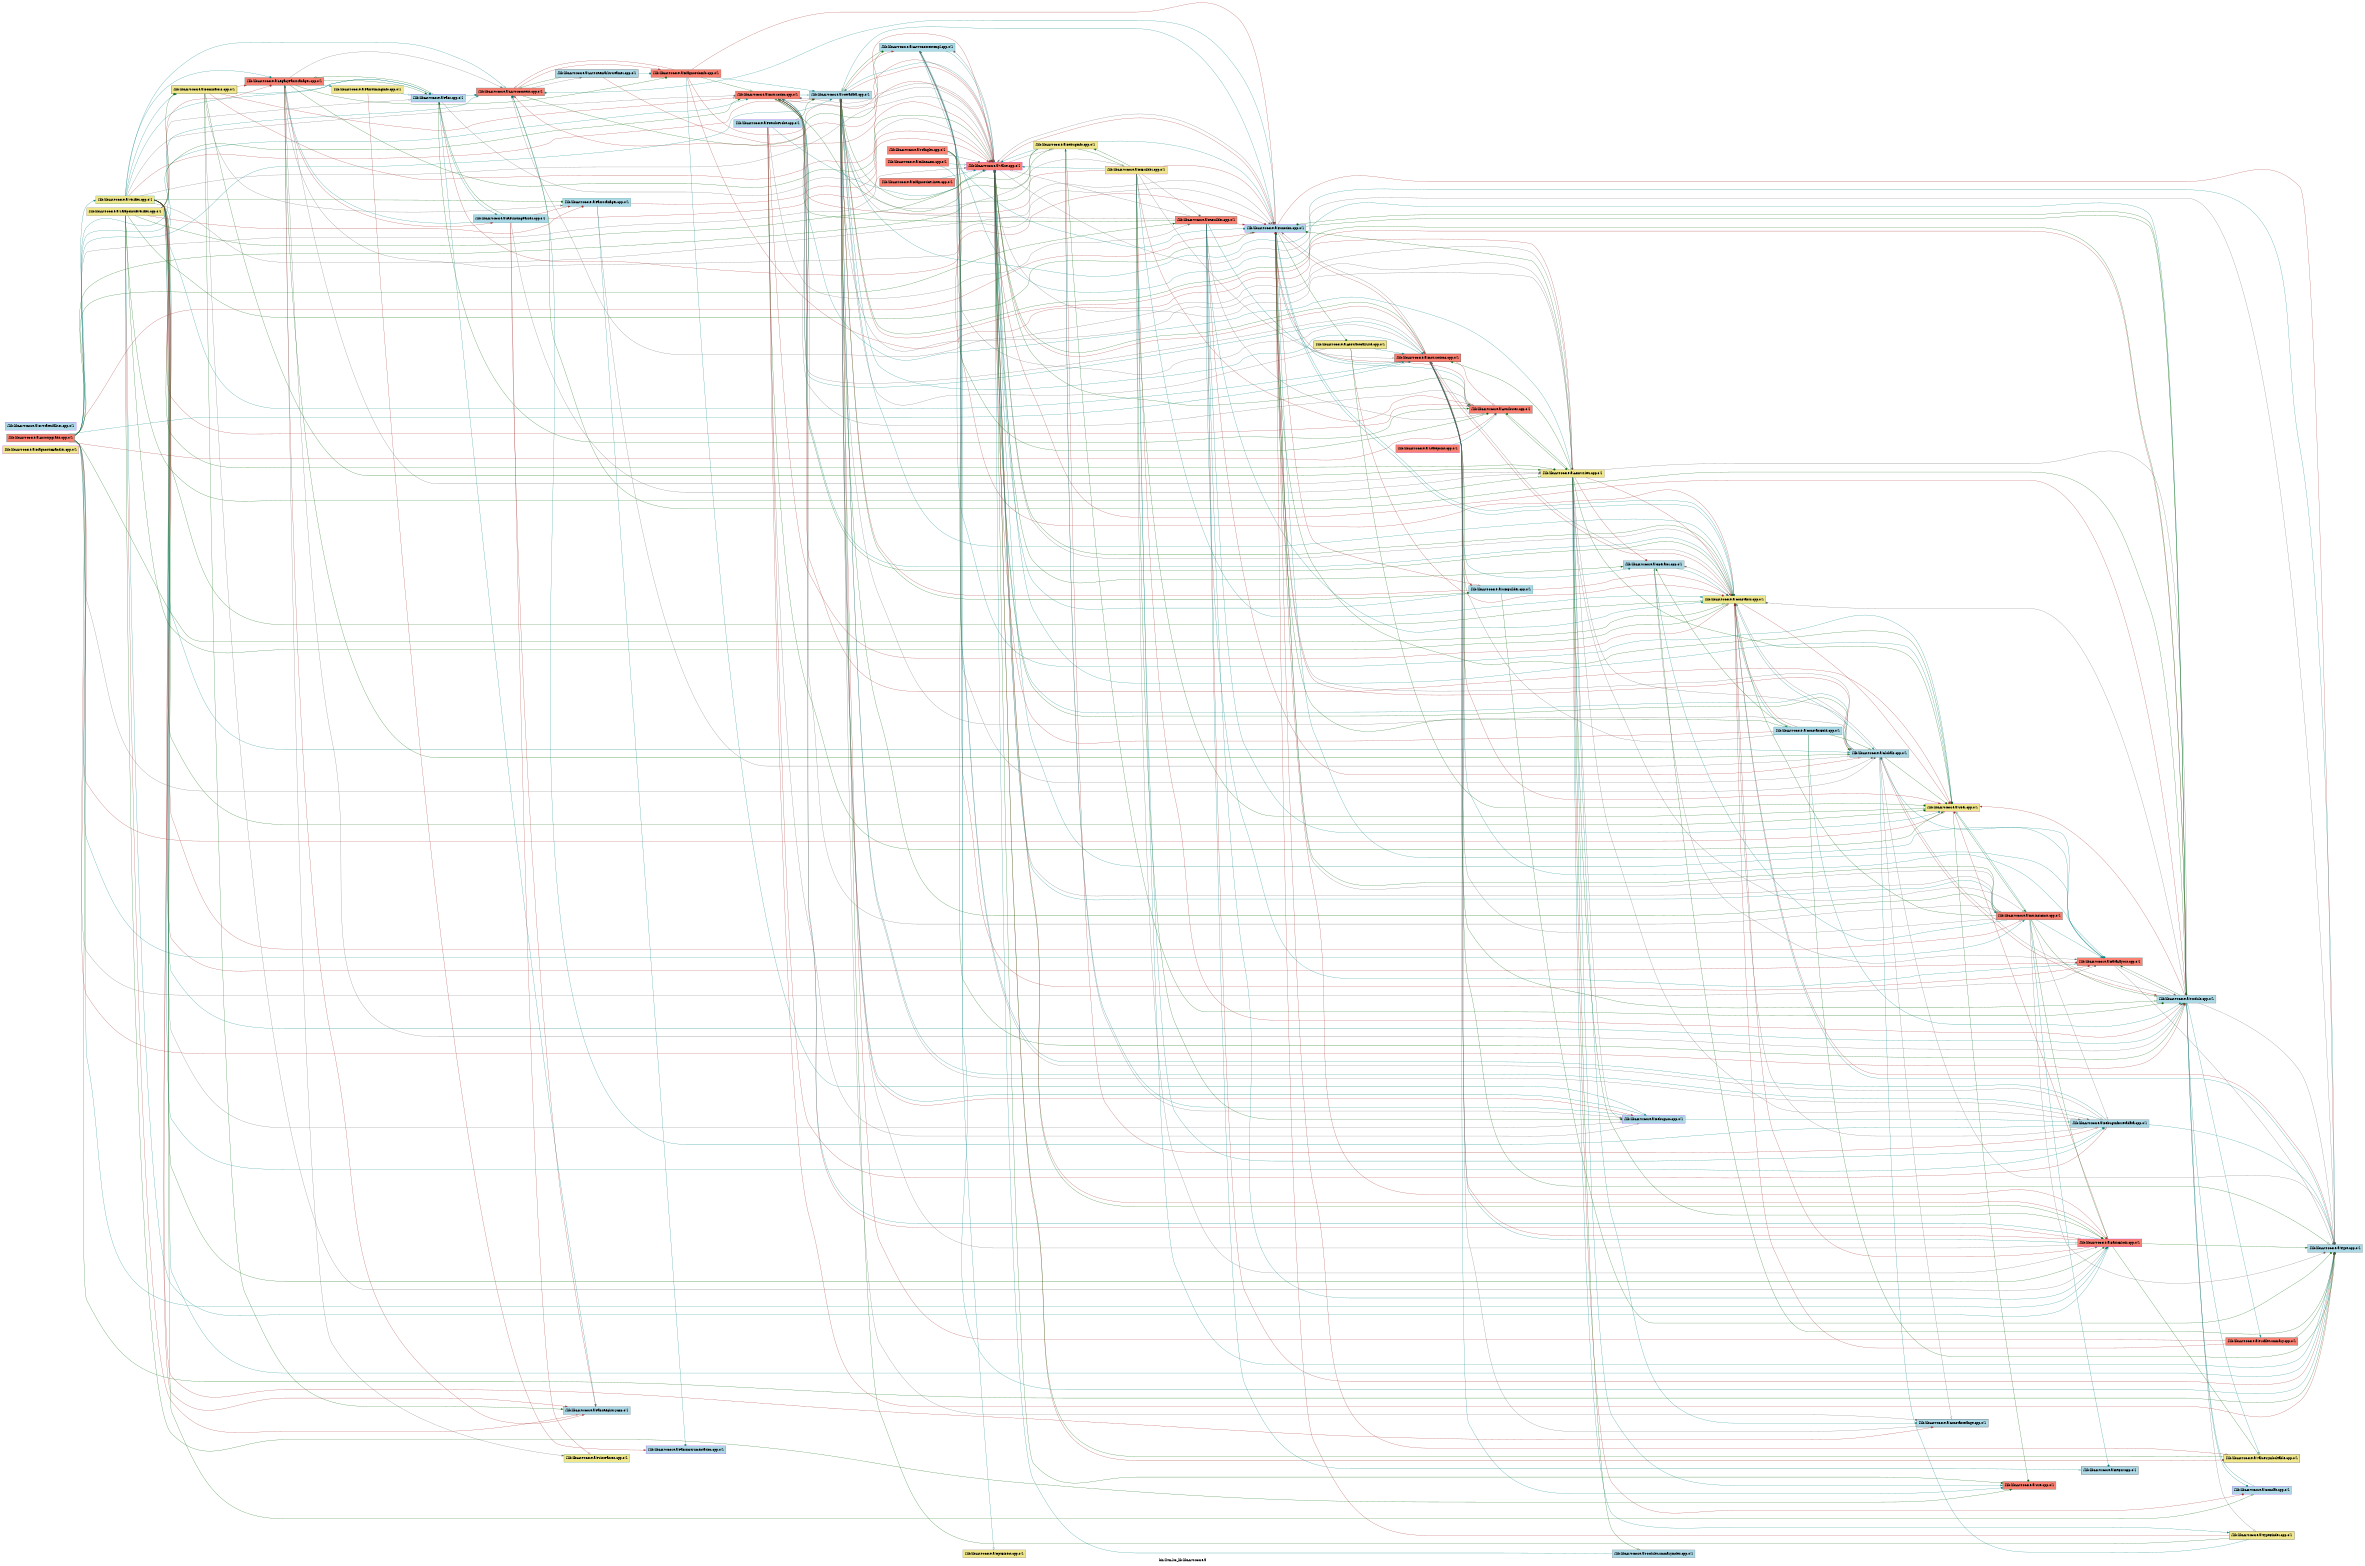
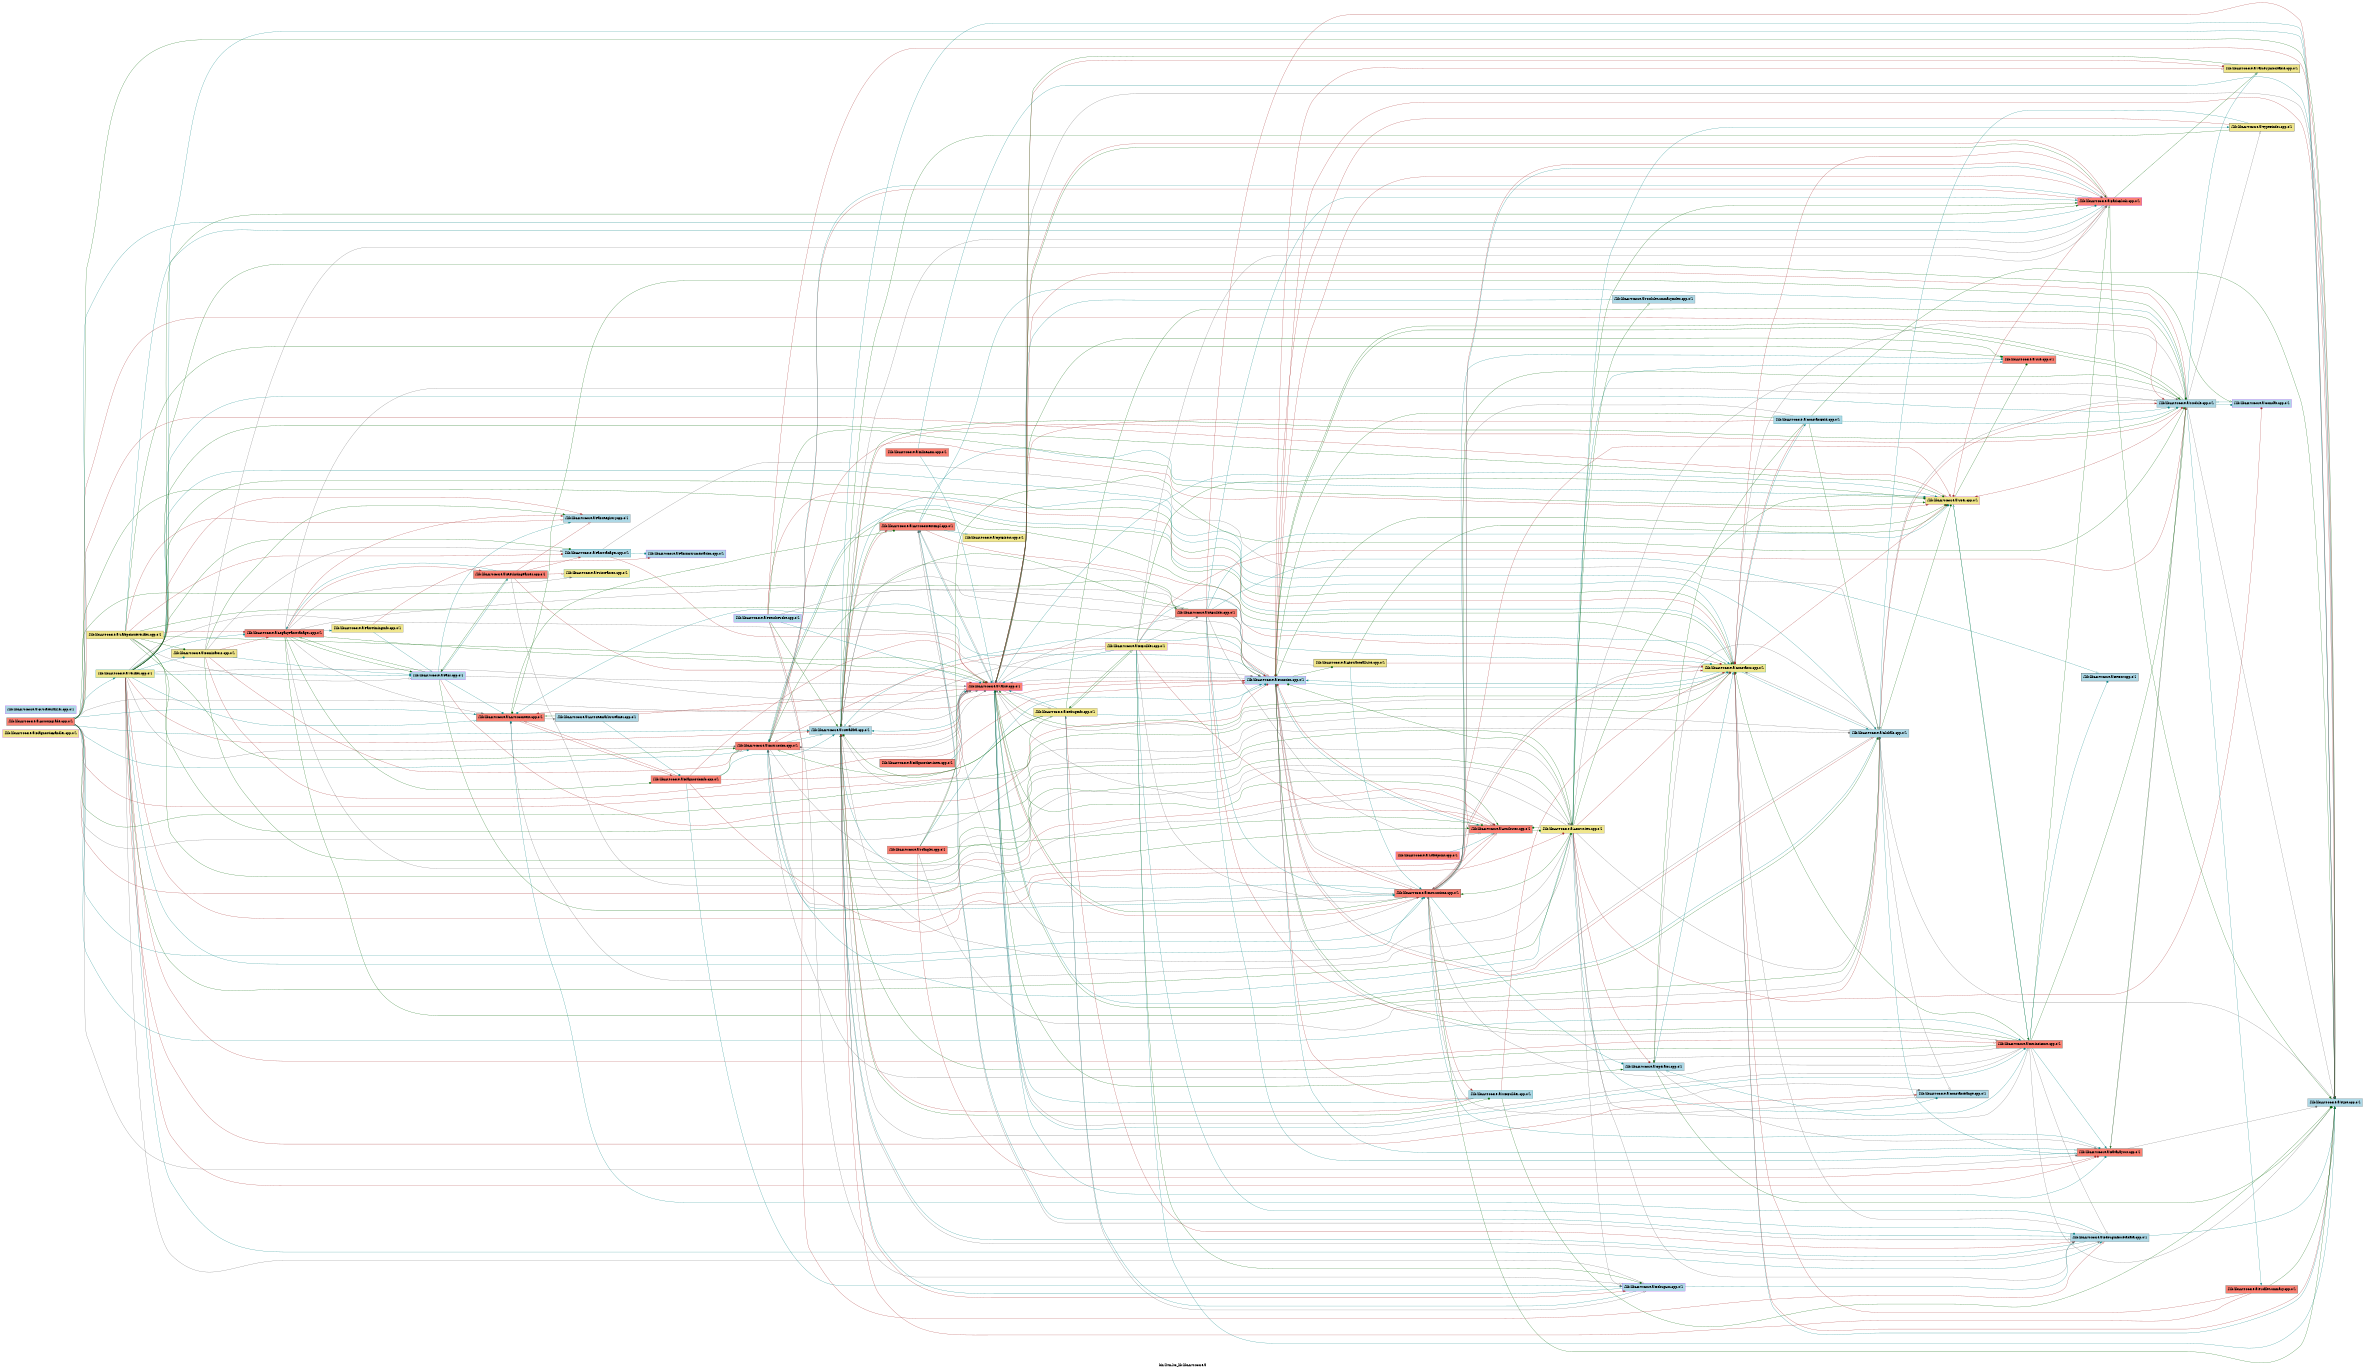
(917, 47) -> (917, 527)
(510, 219) -> (510, 575)
(1711, 578) -> (1678, 757)
